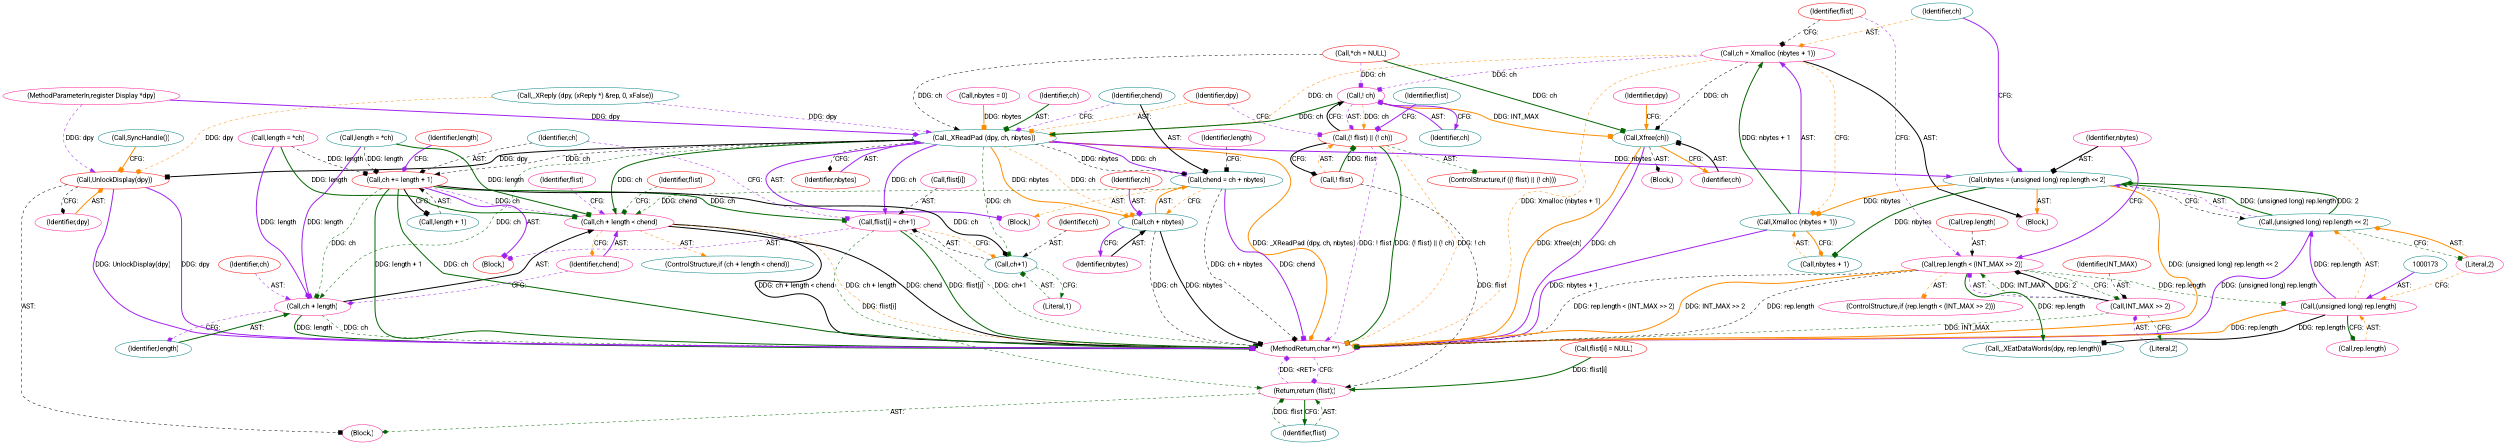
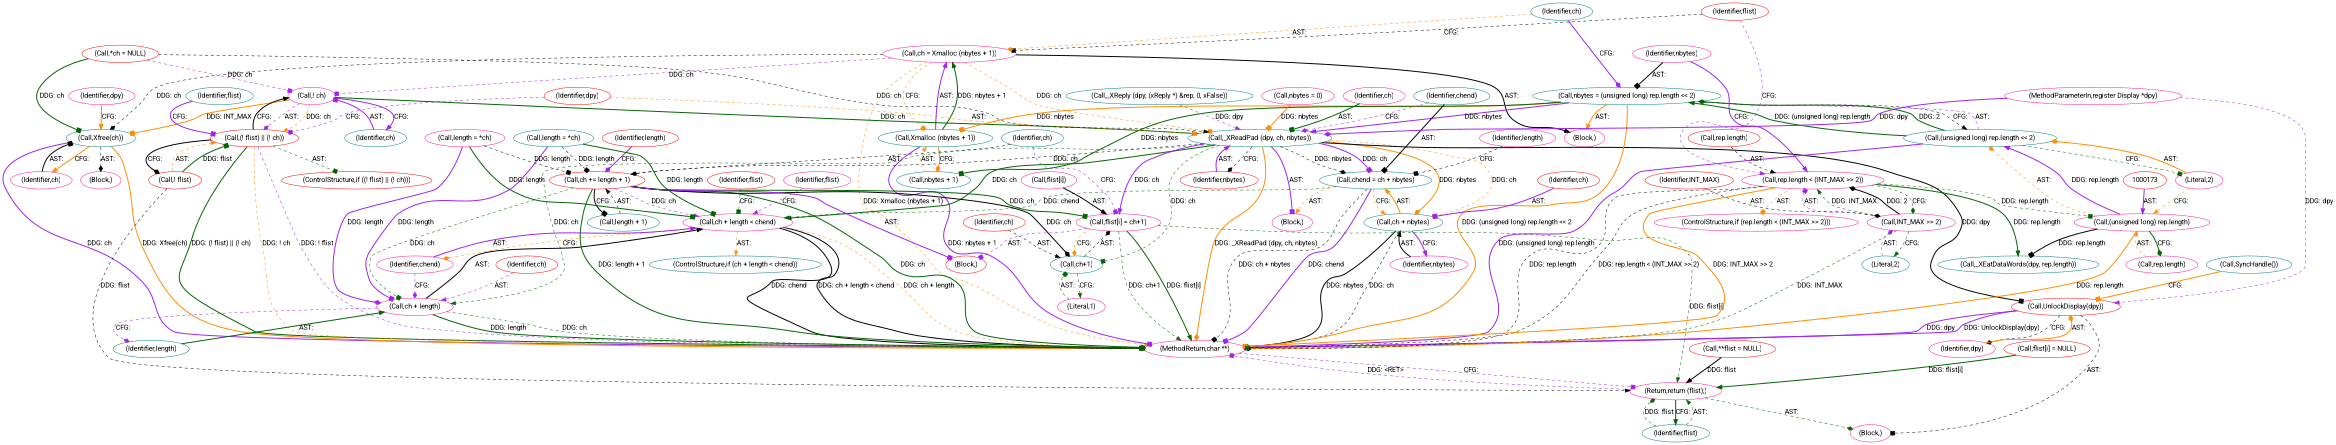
(291, 110) -> none
(1498, 157) -> (1442, 117)
(920, 200) -> (1083, 199)
(2425, 265) -> (2145, 180)
none -> (1732, 349)
